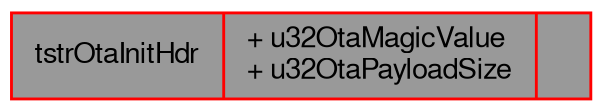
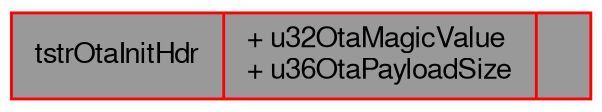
(380, 70) -> (380, 70)
